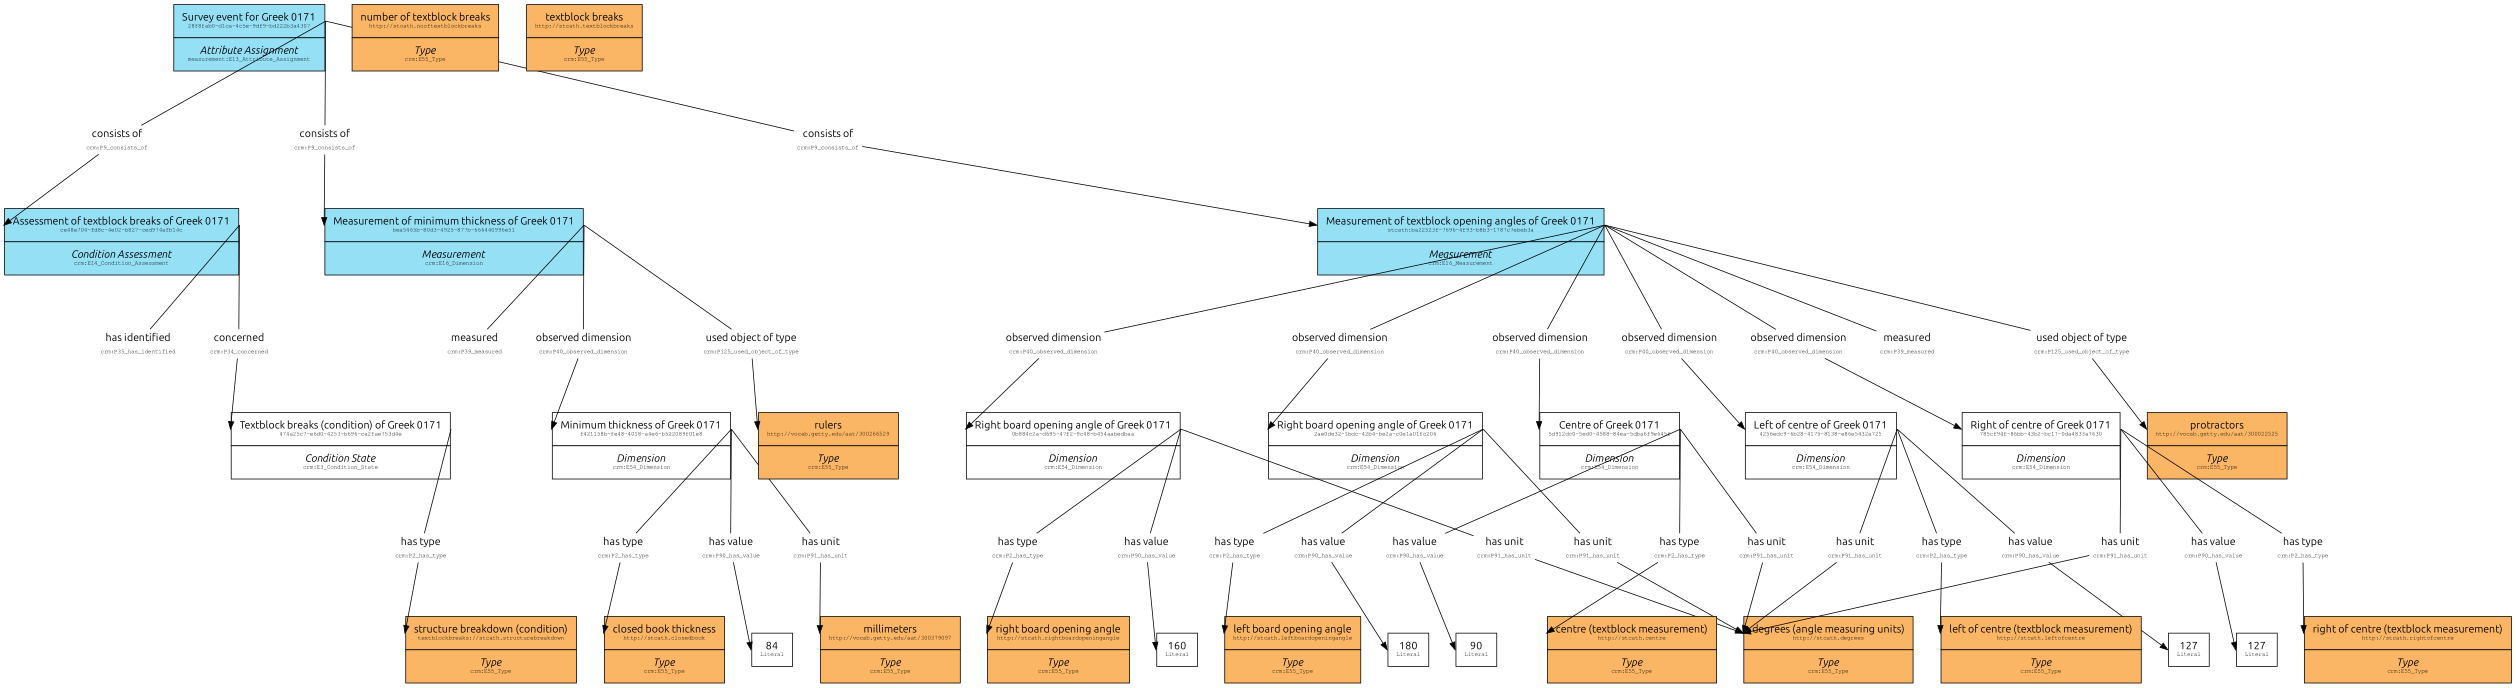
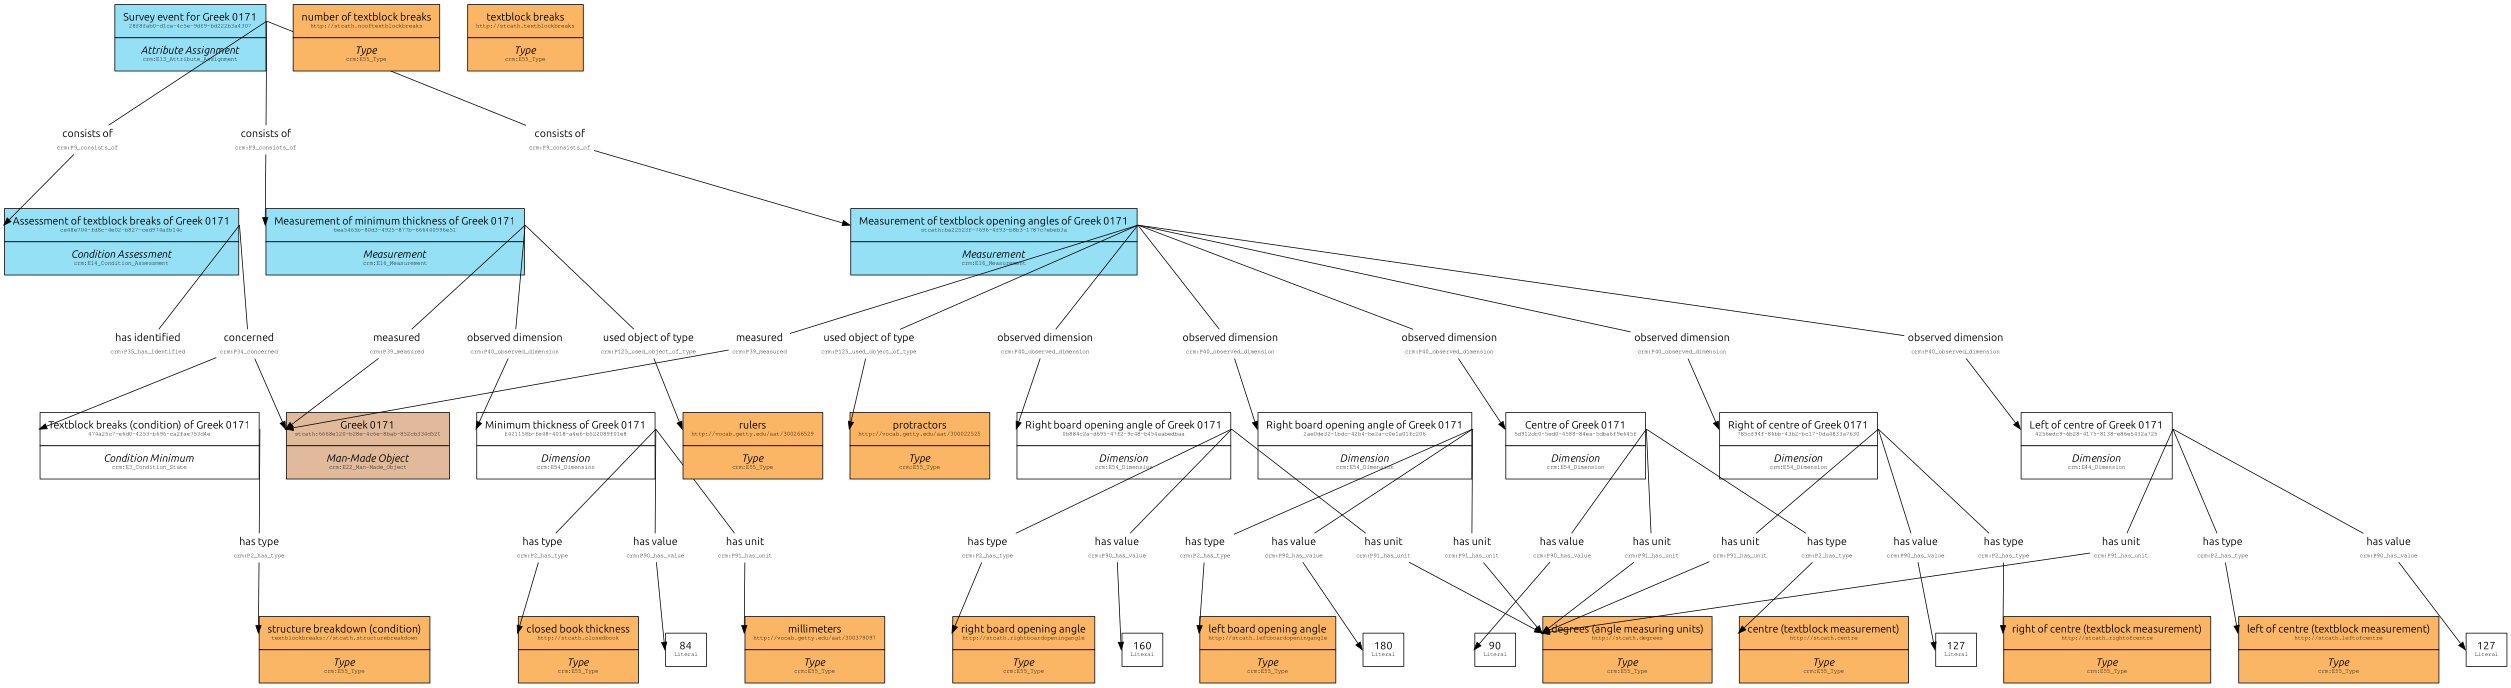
(249, 59) -> (190, 59)
(454, 263) -> (395, 263)
none -> (368, 446)
(341, 459) -> (150, 459)
(1821, 467) -> (2097, 467)
